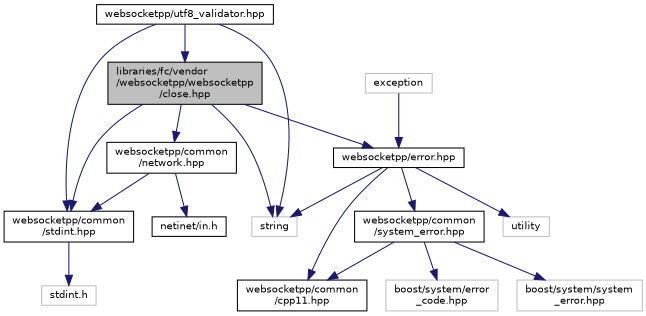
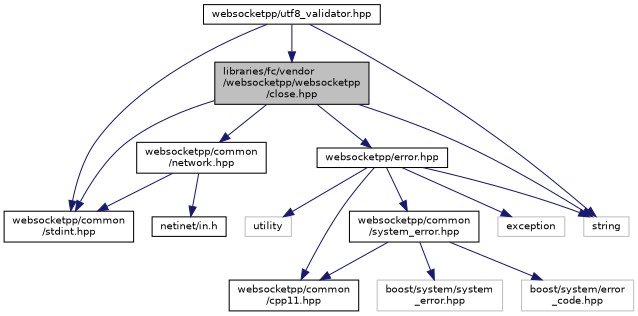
(399, 115) -> (452, 190)
(69, 295) -> none
